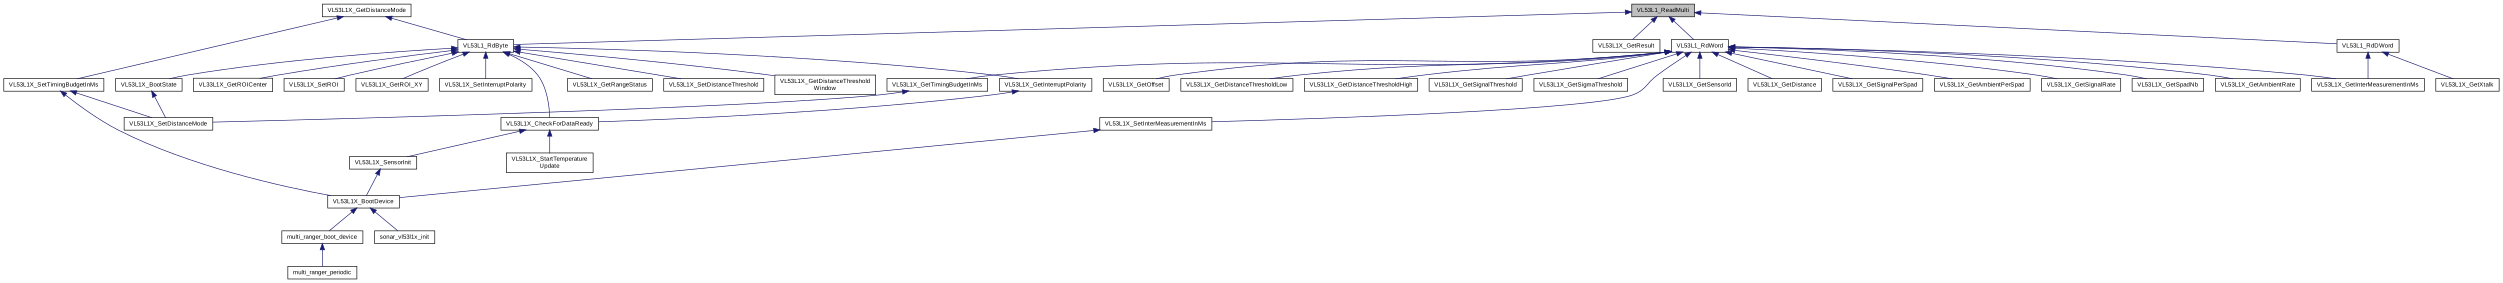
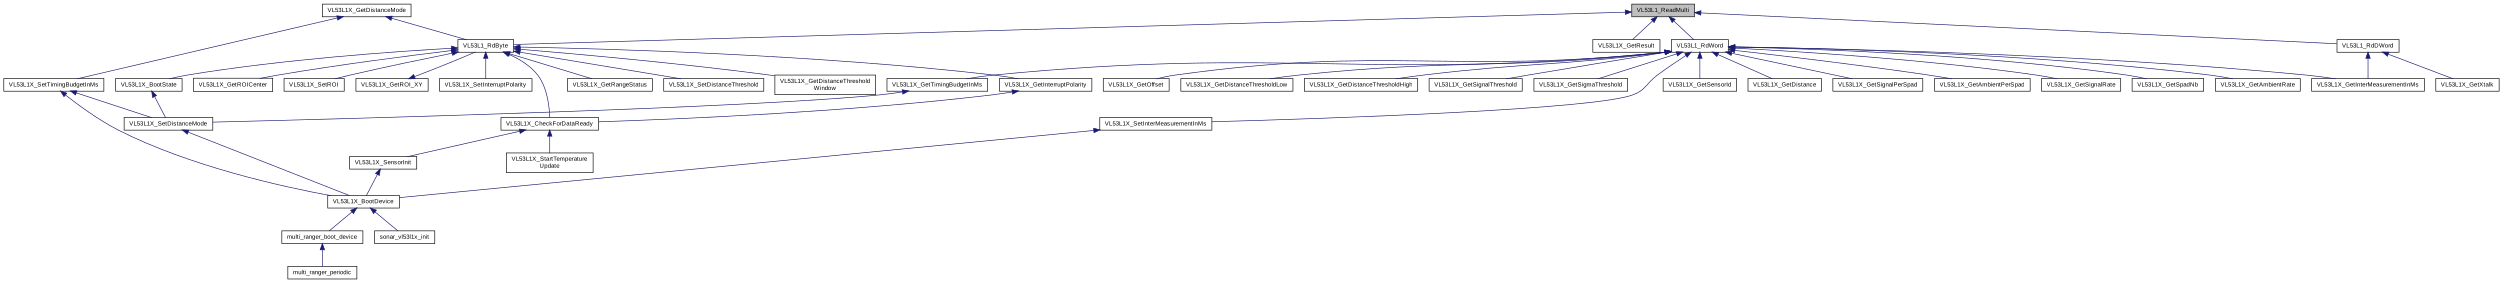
(433, 66) -> (445, 65)
(233, 85) -> (233, 85)
none -> (269, 164)
